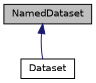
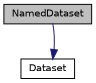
(41, 46) -> (54, 37)
